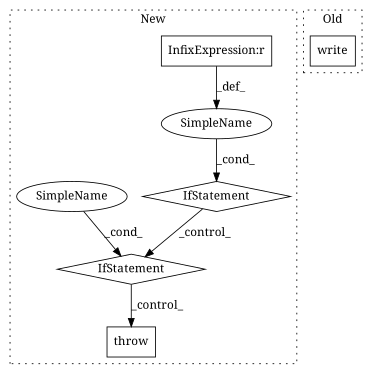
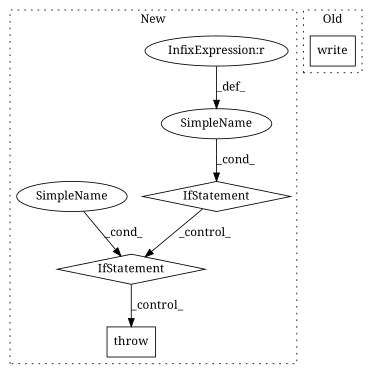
(217, 51) -> (217, 51)
